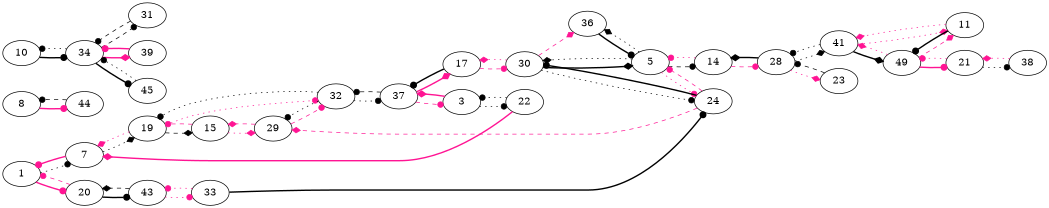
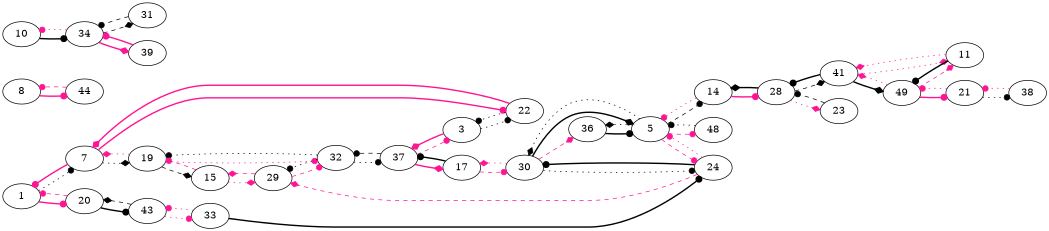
(117, 39) -> (114, 30)
(56, 48) -> (56, 30)
(808, 48) -> (808, 78)
(806, 58) -> (806, 88)
(1000, 58) -> (999, 88)
(742, 67) -> (742, 97)
(687, 81) -> (687, 147)
(676, 83) -> (676, 150)
(147, 91) -> none
none -> (293, 98)
(56, 99) -> (56, 87)
none -> (713, 130)
